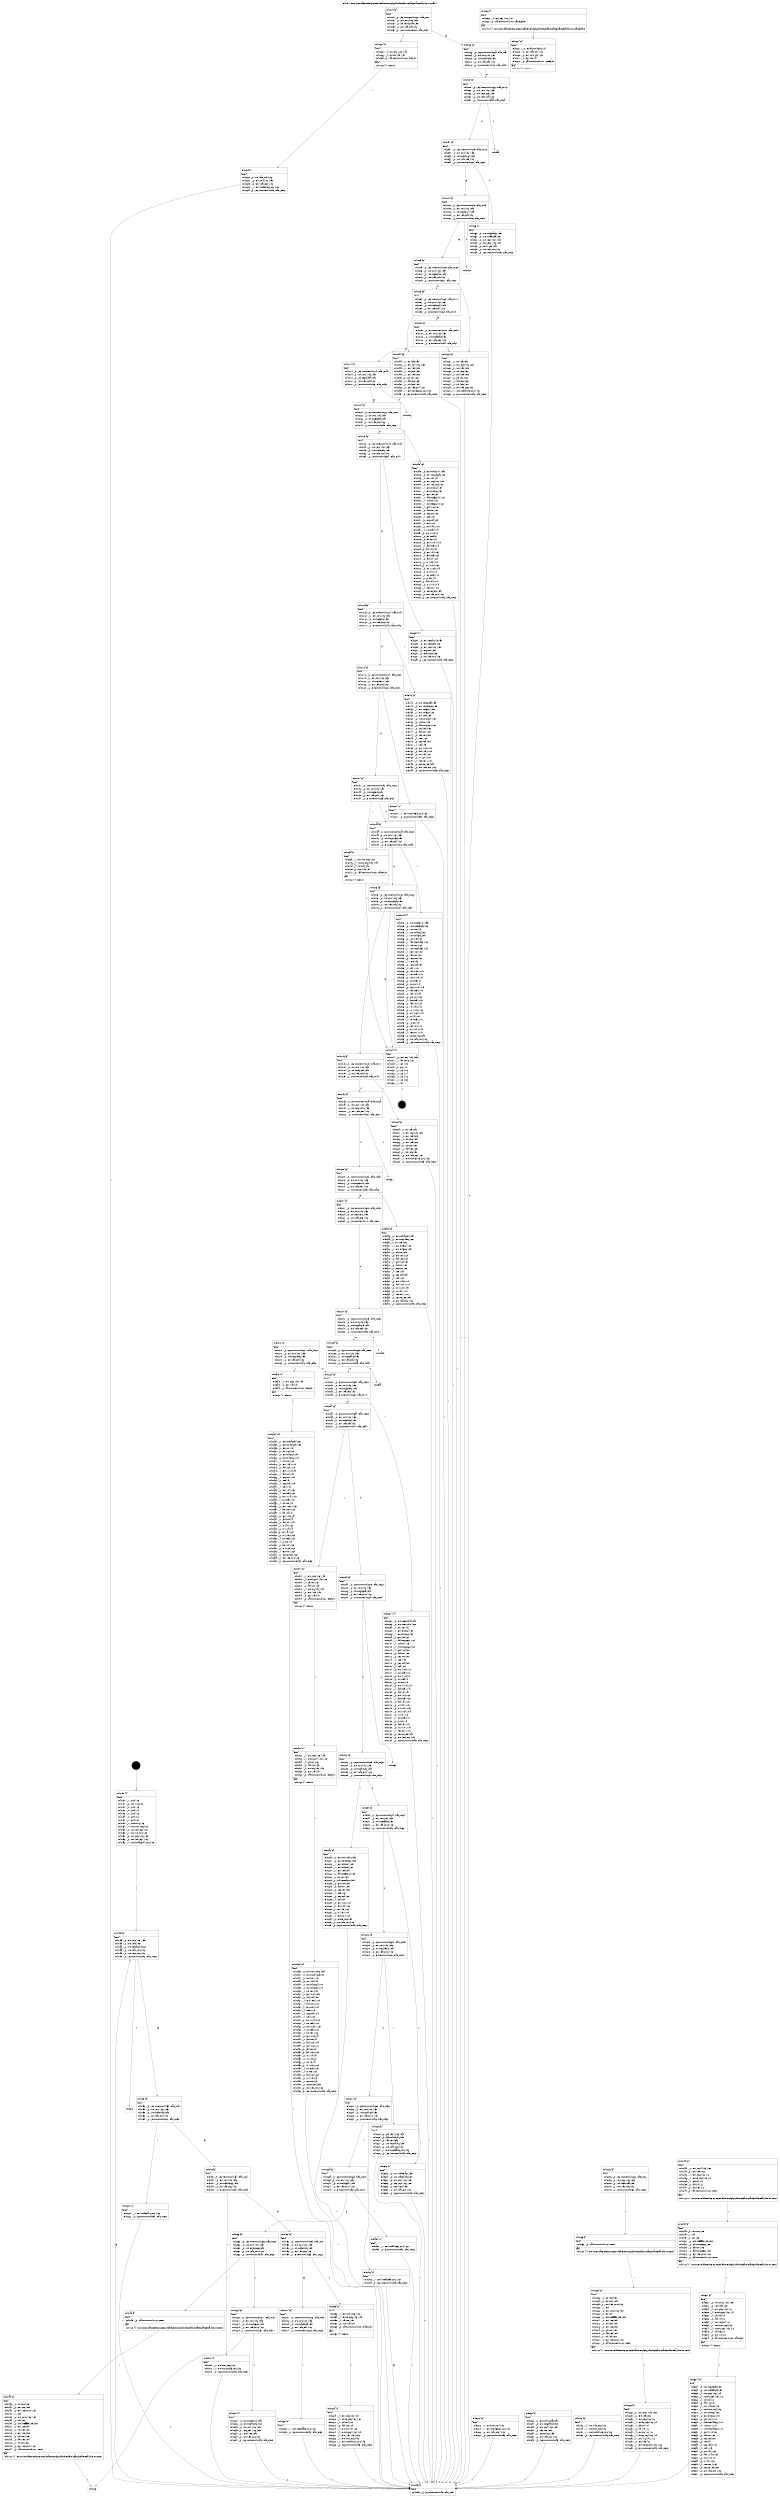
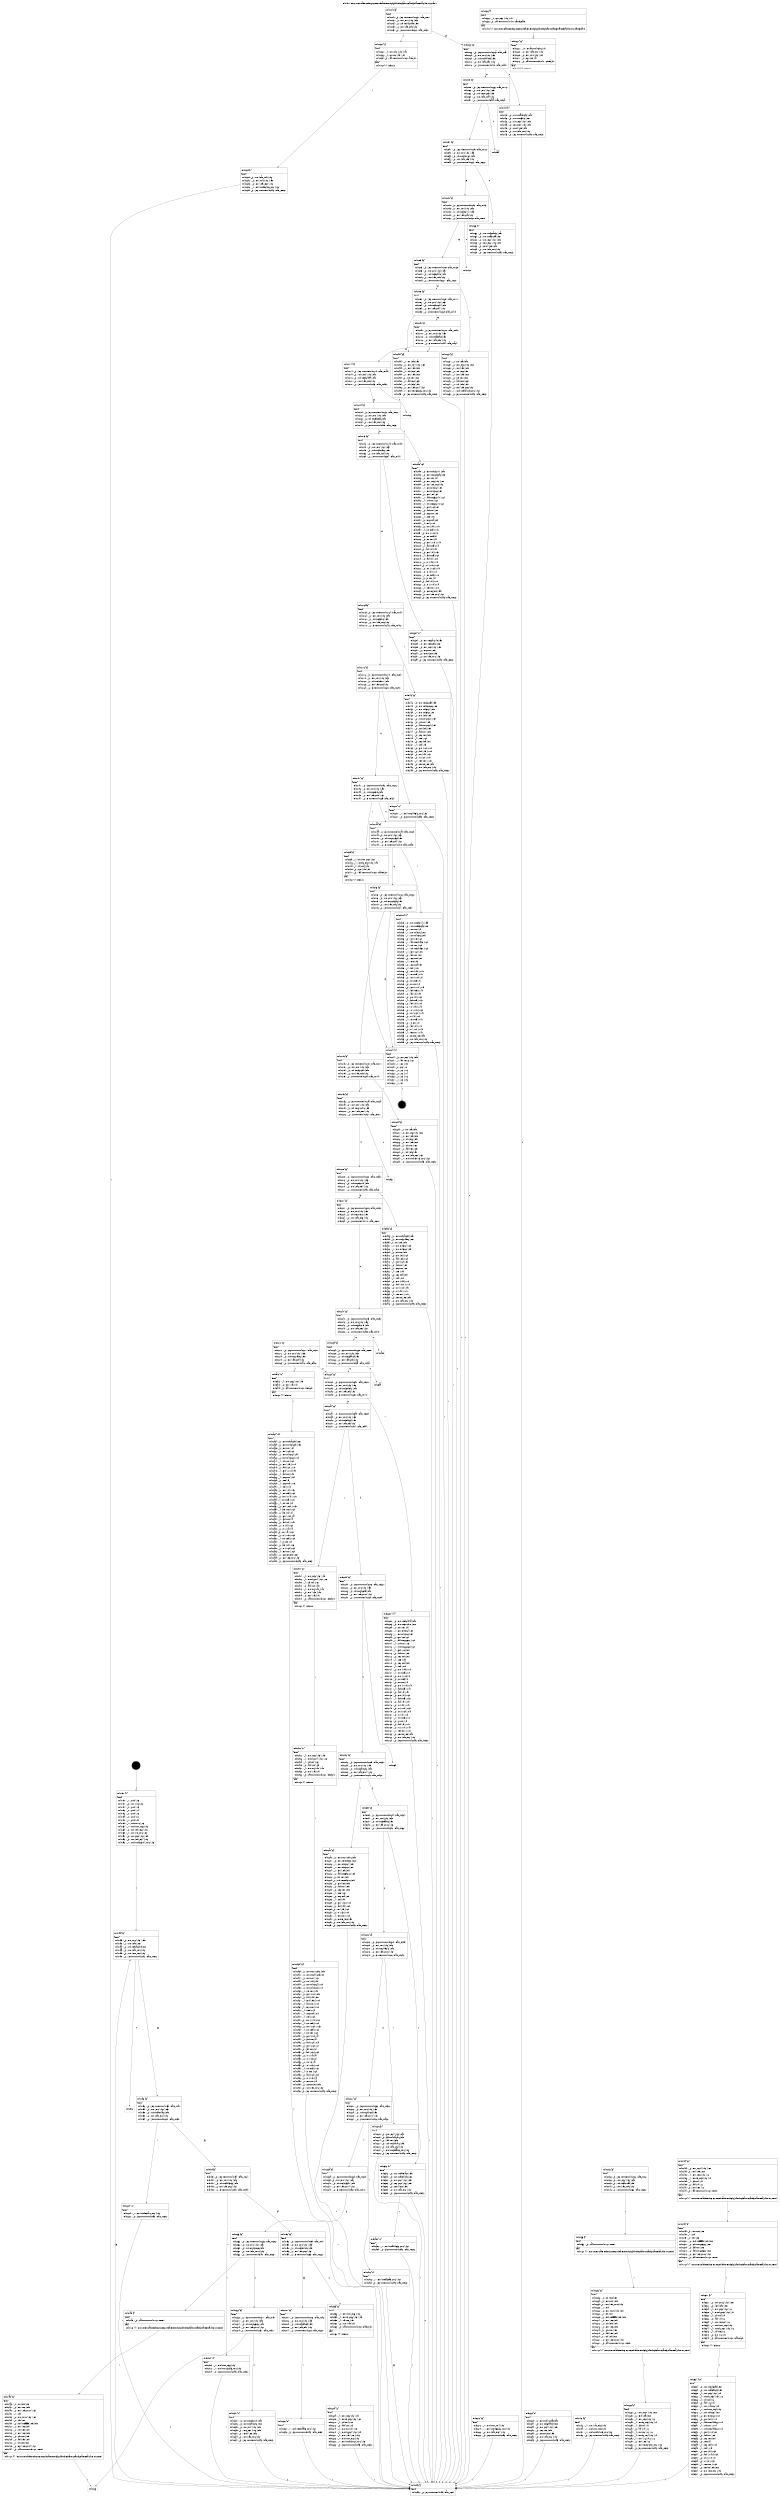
none -> (522, 121)
(447, 349) -> (429, 349)
(370, 2214) -> (397, 2216)
